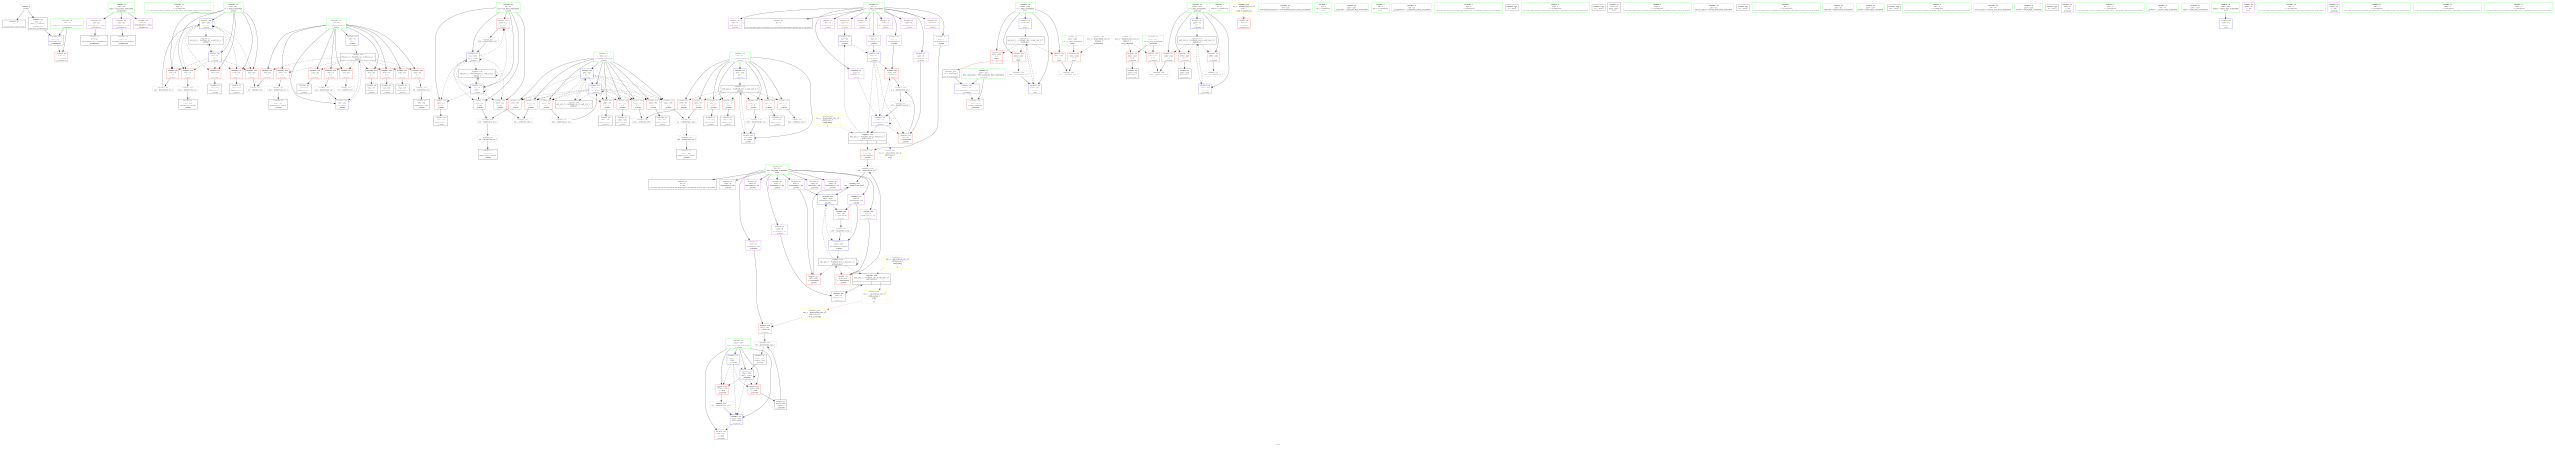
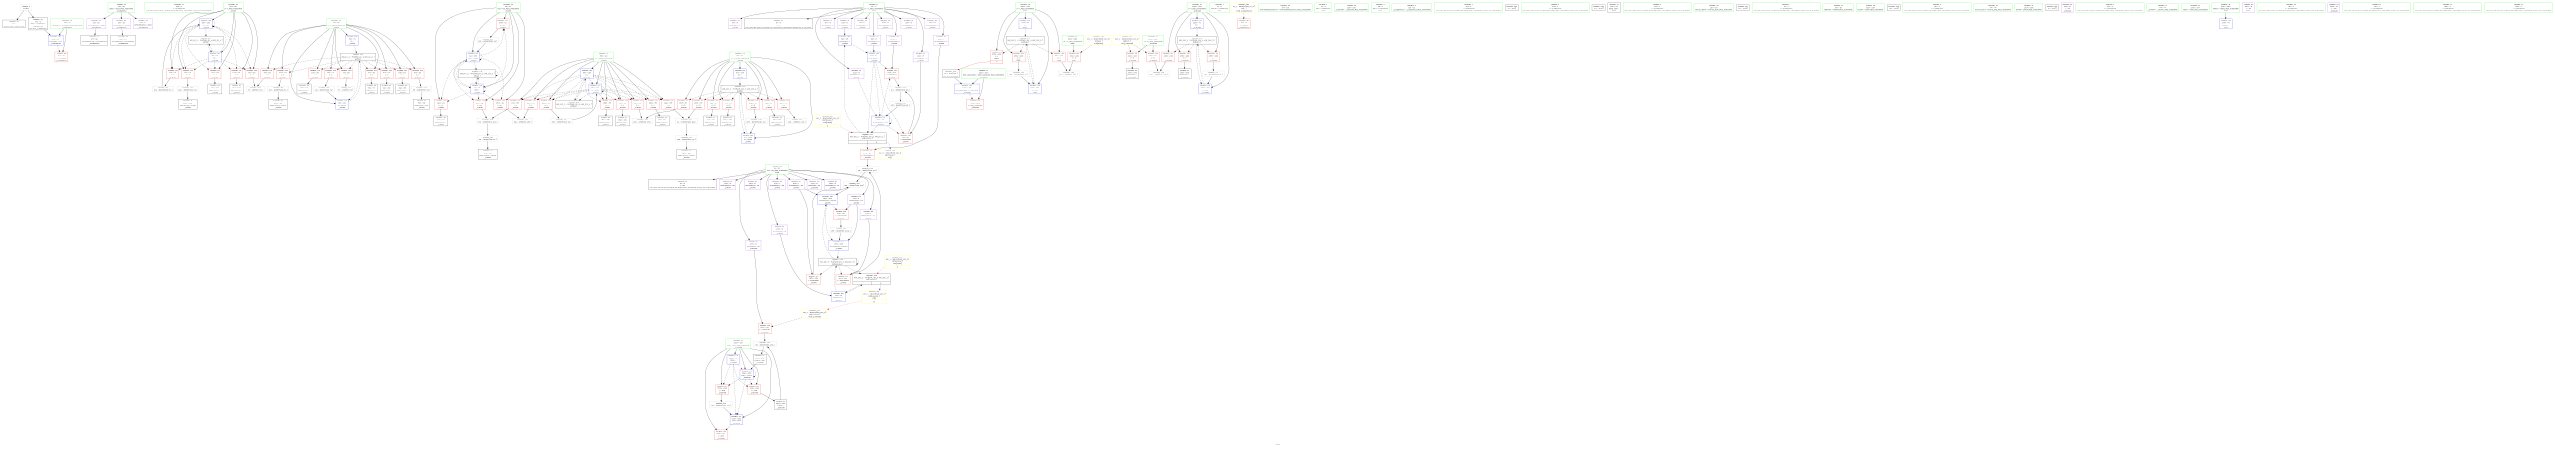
none -> (1210, 80)
